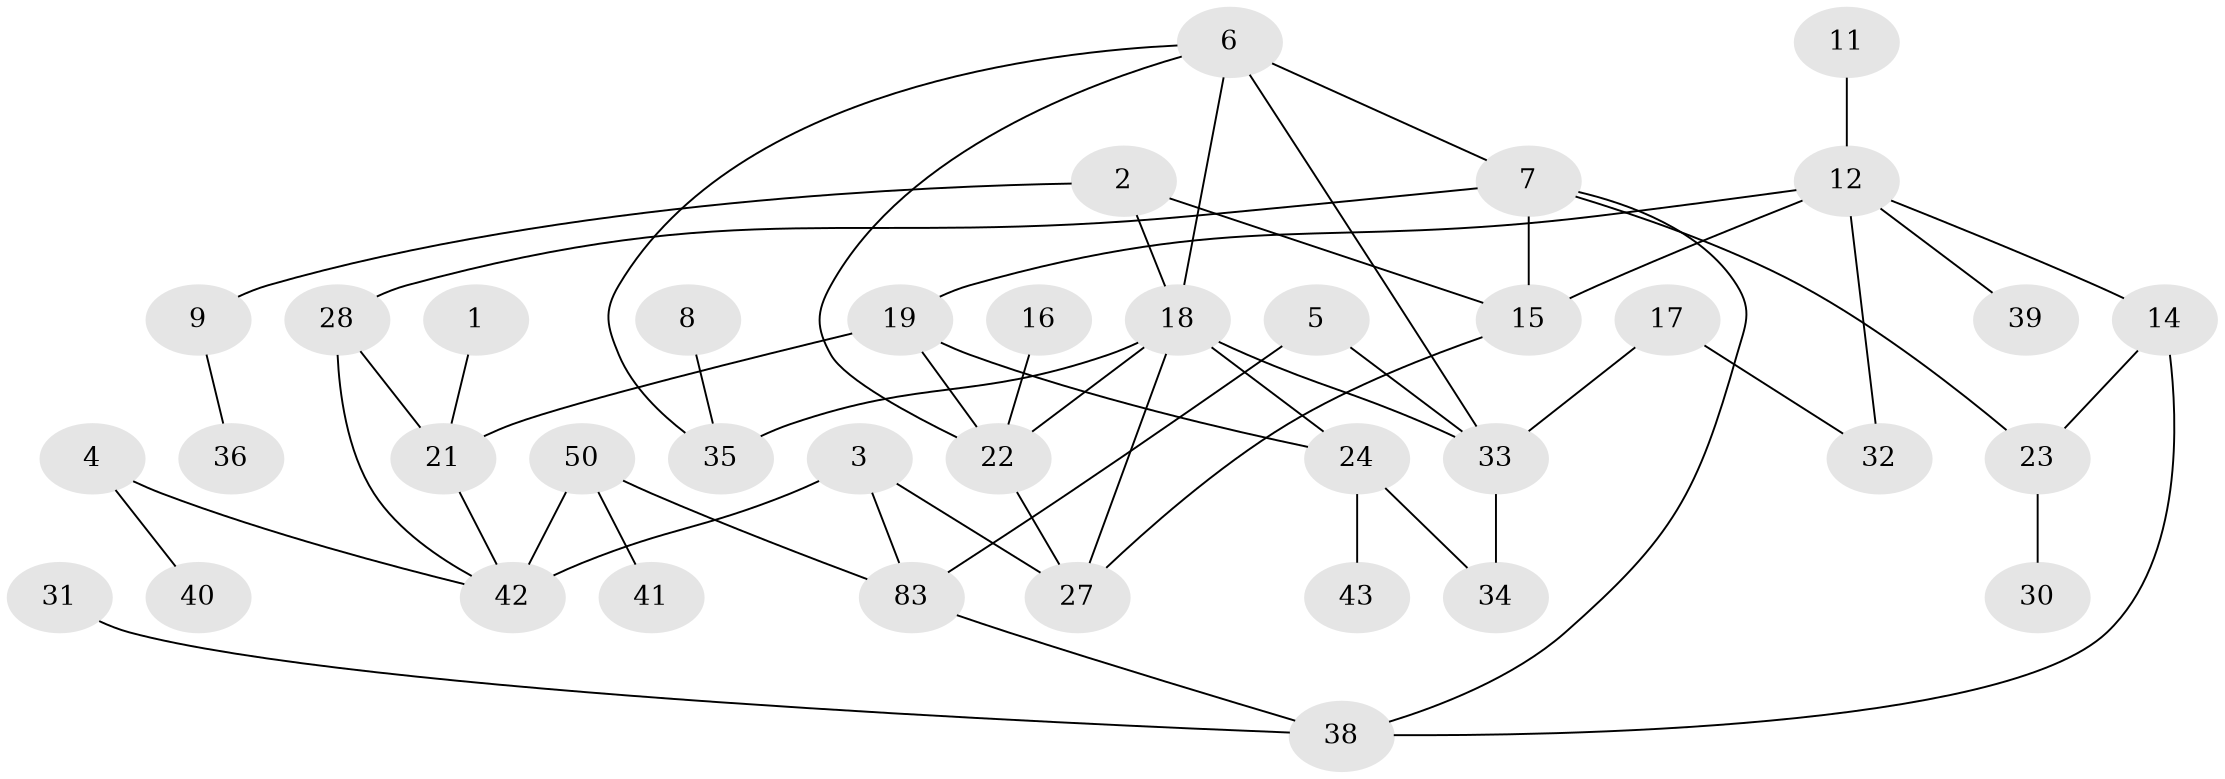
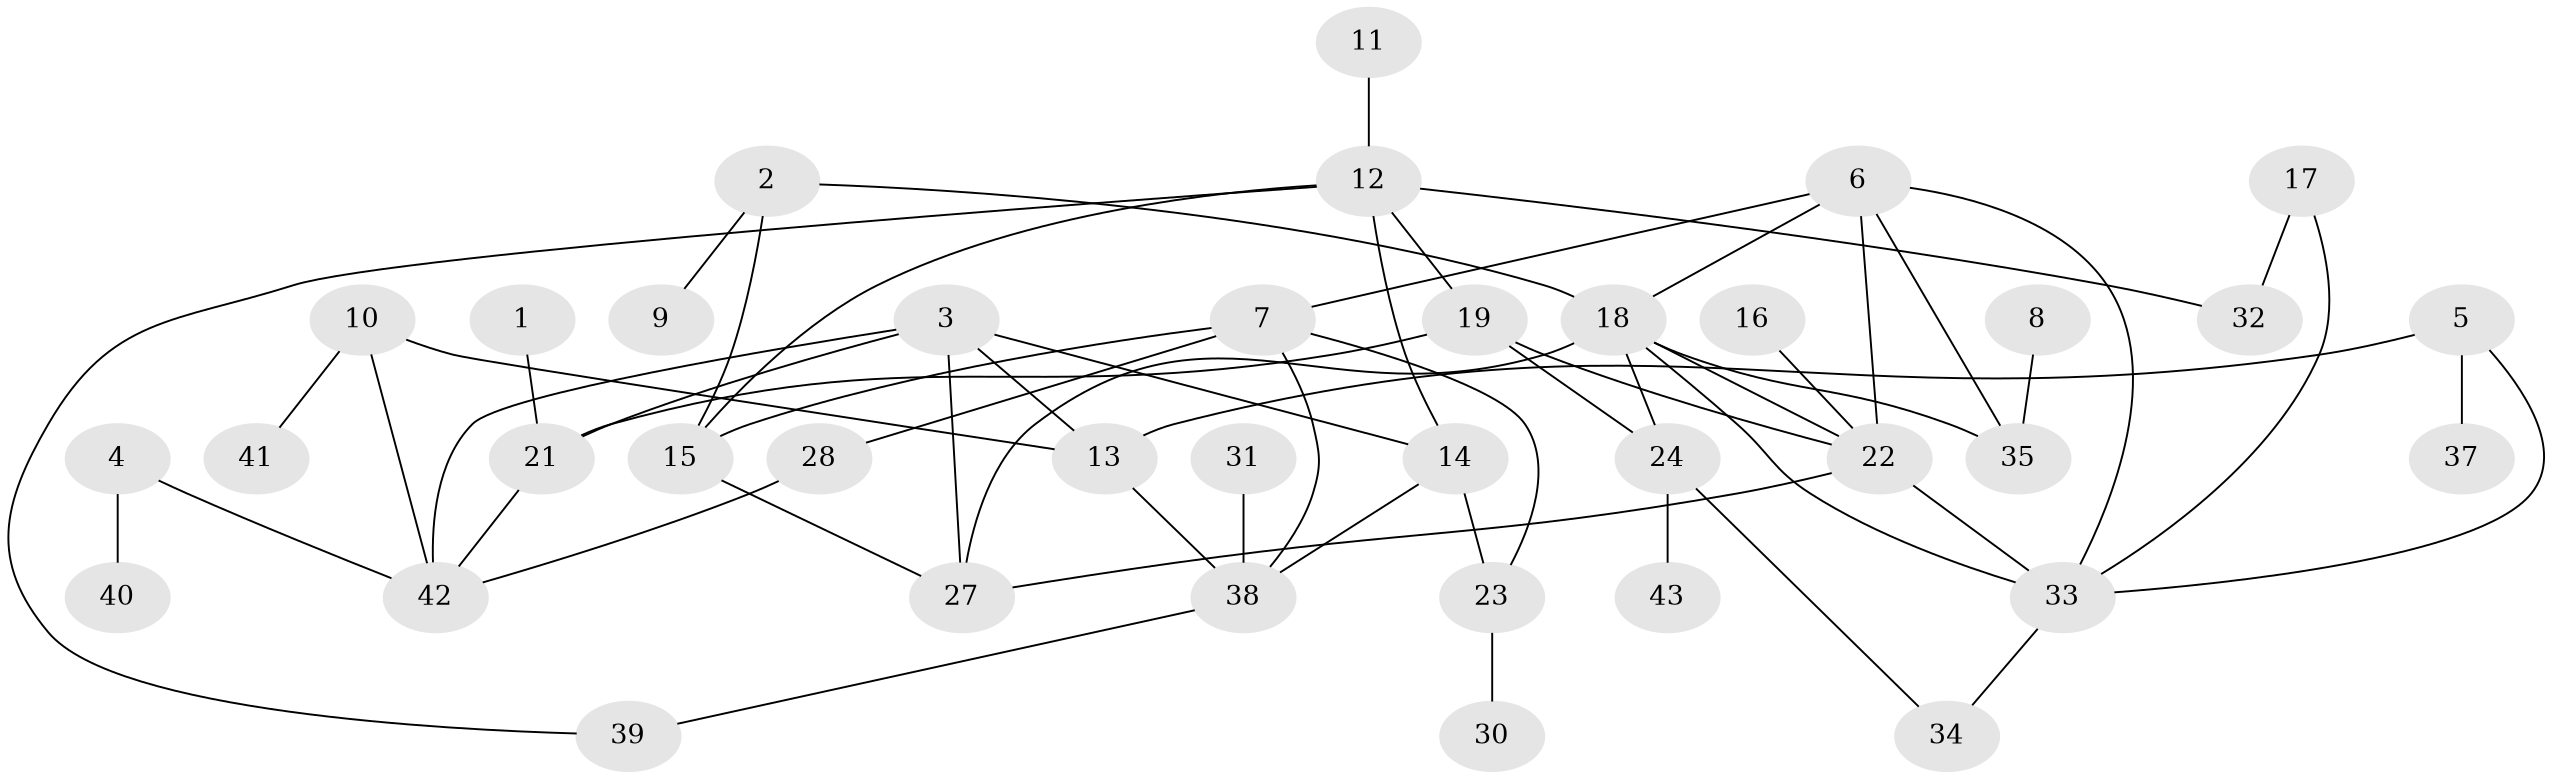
(390, 389) -> (787, 366)
none -> (1201, 389)
(231, 459) -> none
(582, 459) -> (363, 320)
none -> (2462, 459)
none -> (1971, 528)
(912, 598) -> (1105, 459)
none -> (936, 667)
